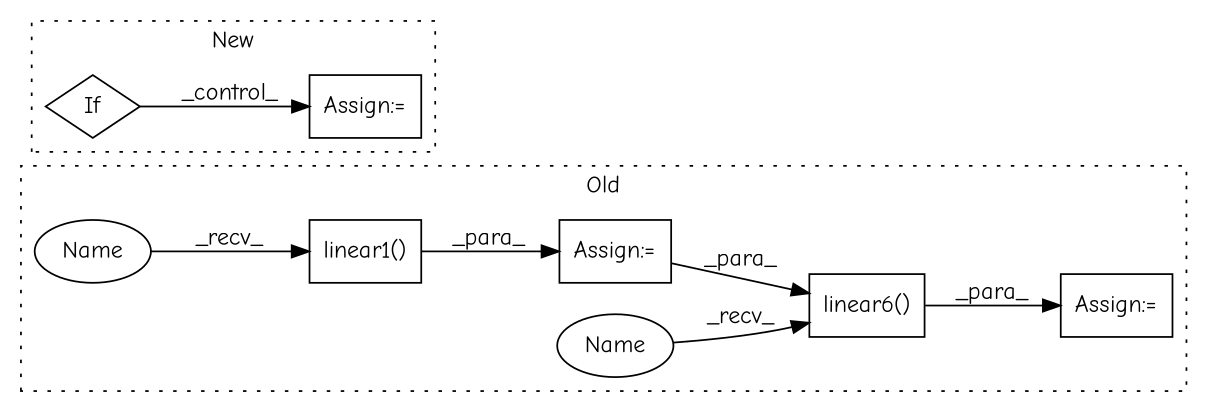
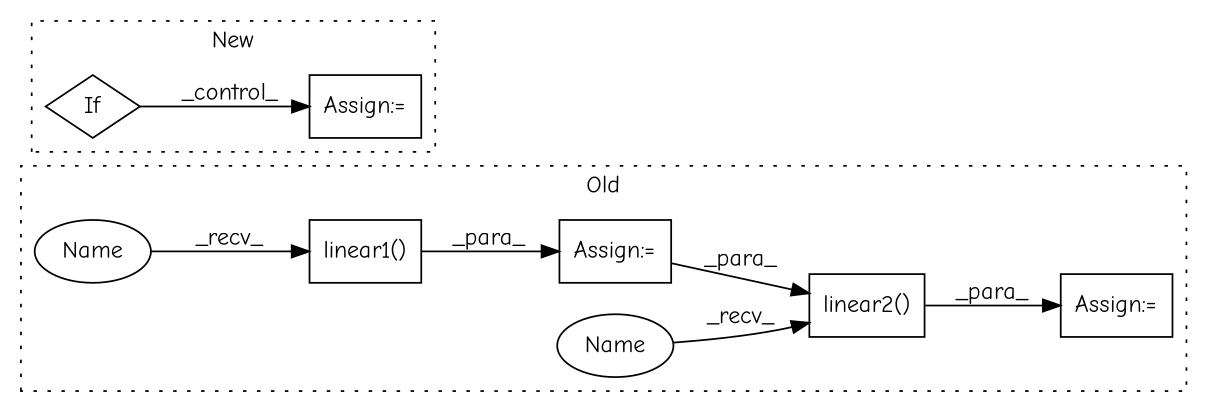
(867, 306) -> (867, 306)
